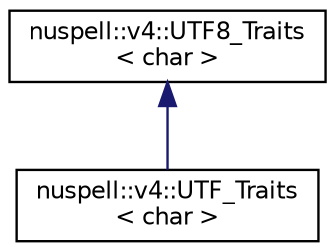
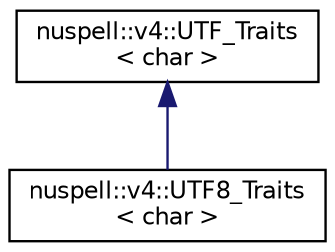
(168, 138) -> (168, 138)
